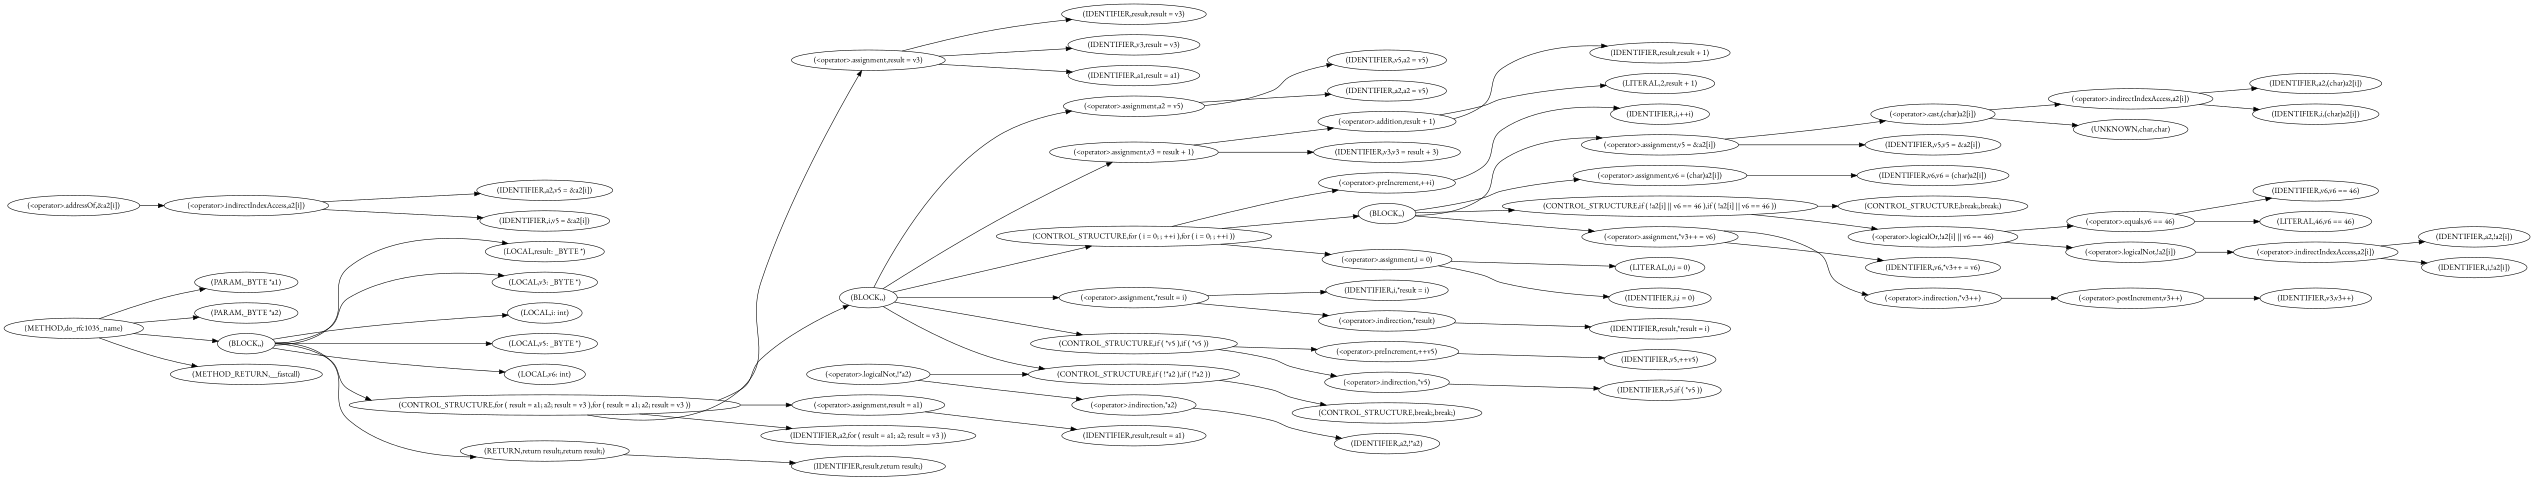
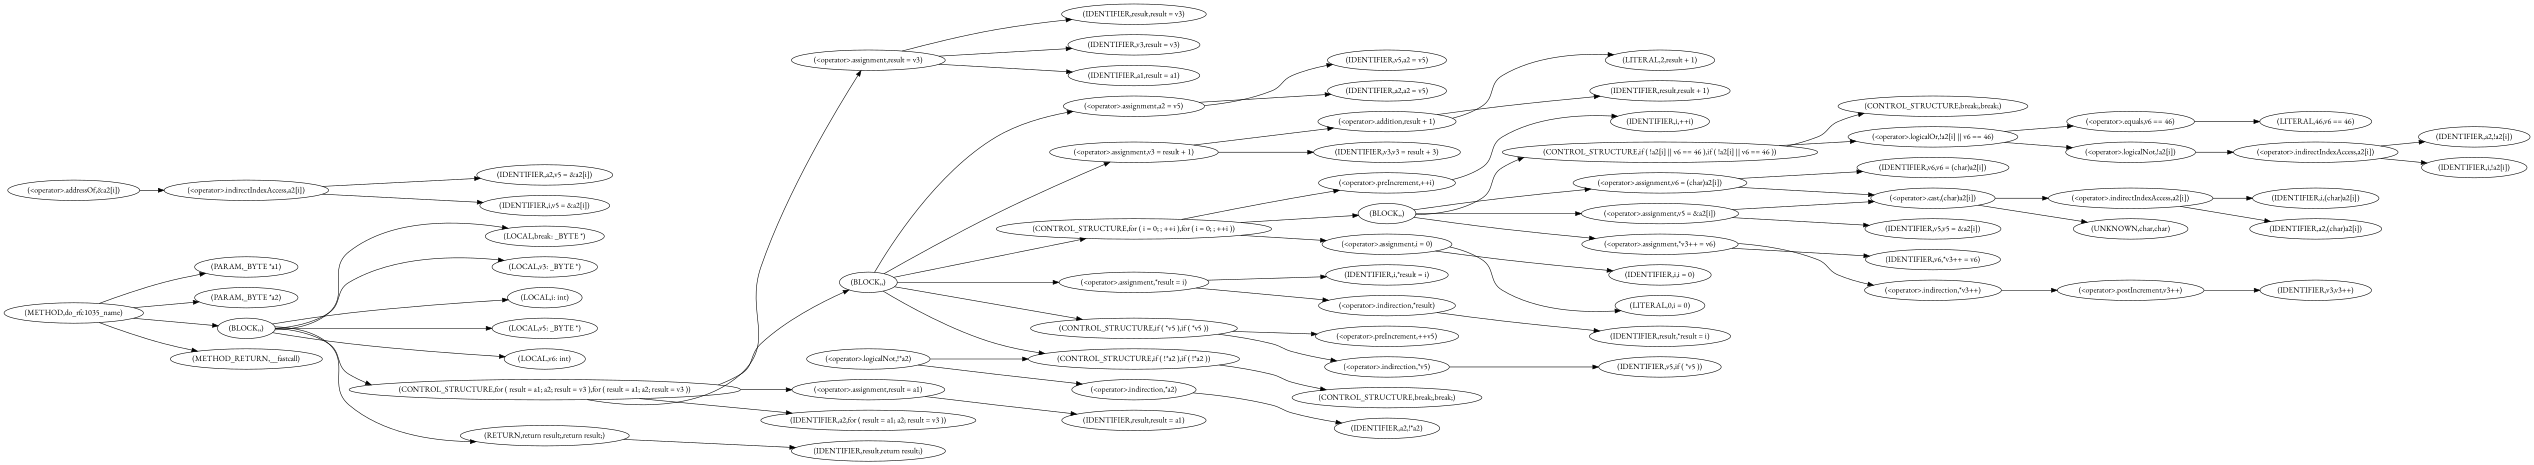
none -> (1803, 191)
(2316, 191) -> none
(545, 252) -> (545, 236)
(1660, 360) -> none
